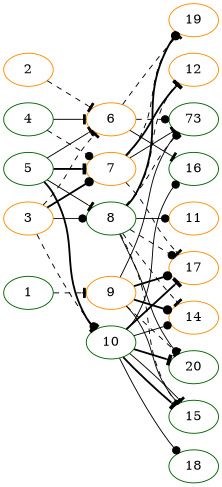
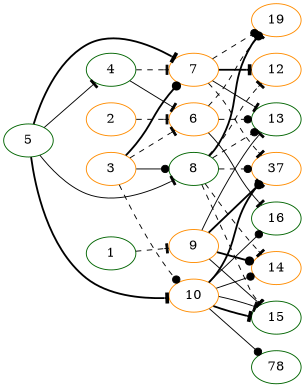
(194, 119) -> (276, 119)
(64, 140) -> (150, 70)
(64, 148) -> (68, 107)
(194, 218) -> none
(194, 268) -> (276, 169)
(111, 342) -> (194, 296)
(194, 367) -> none
(194, 466) -> (276, 367)
